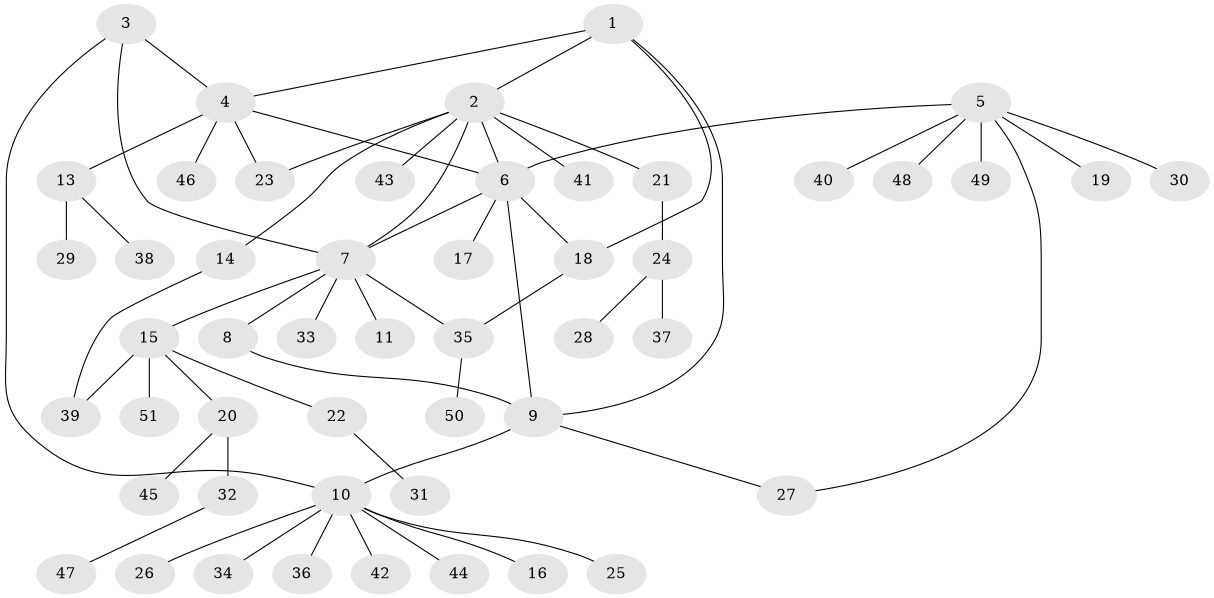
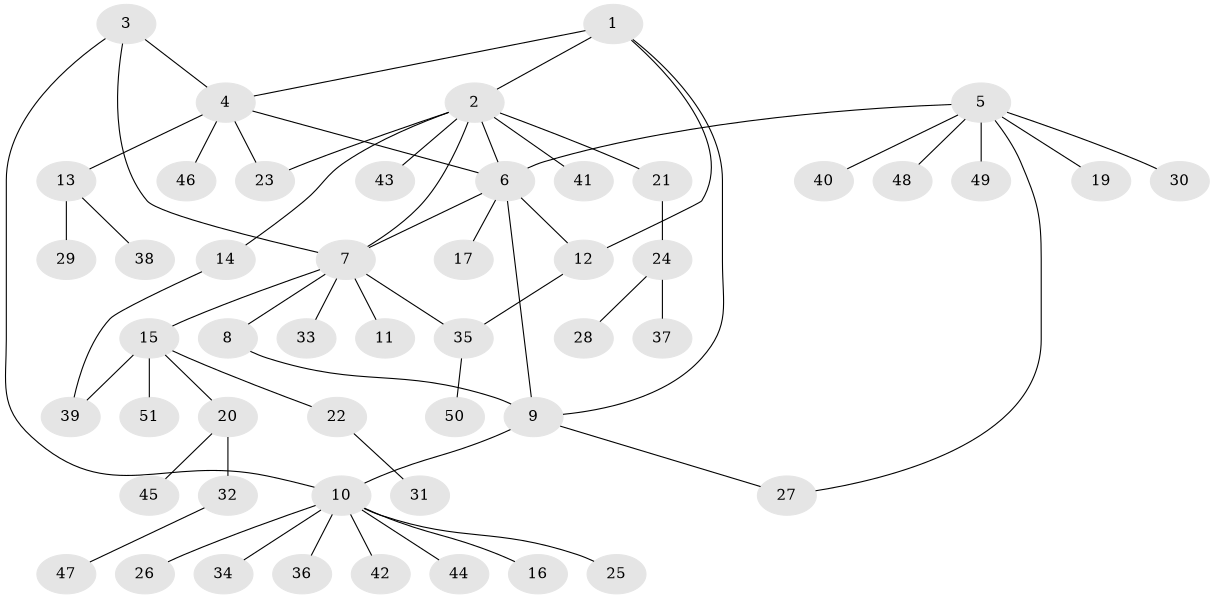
(584, 260) -> (584, 260)
